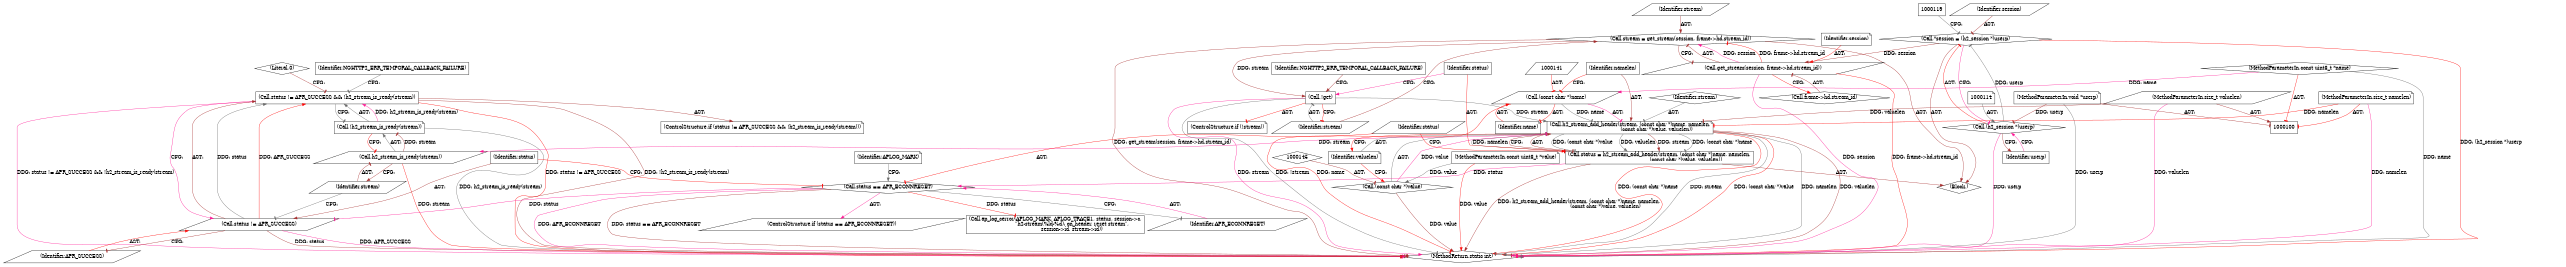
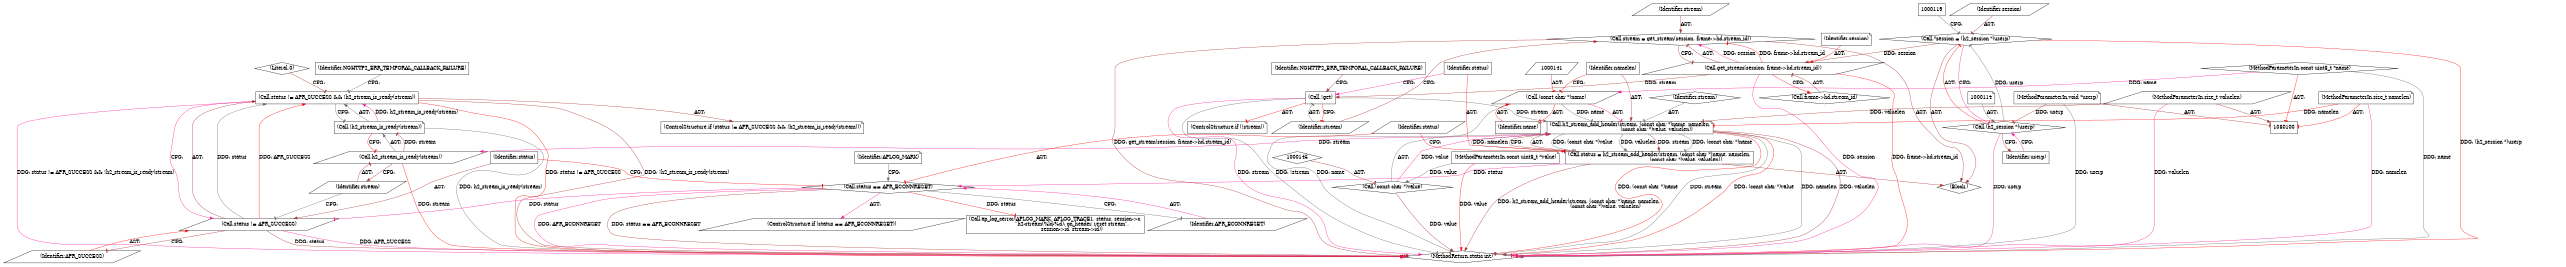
(1369, 48) -> (1525, 89)
(2284, 128) -> (2284, 128)
(1282, 139) -> (1282, 139)
(1355, 158) -> none
